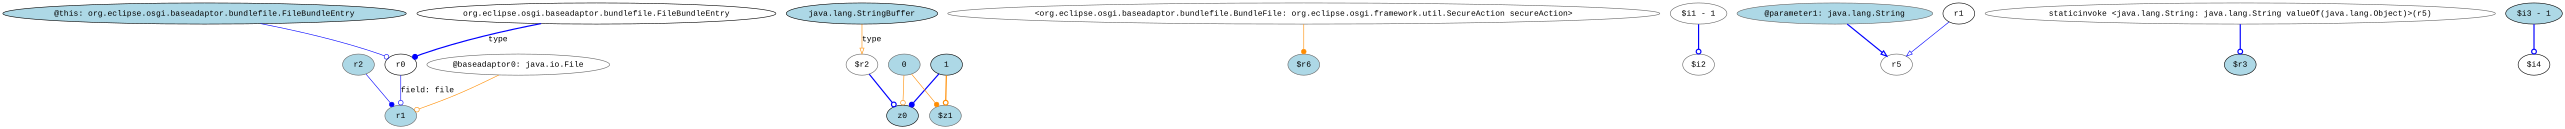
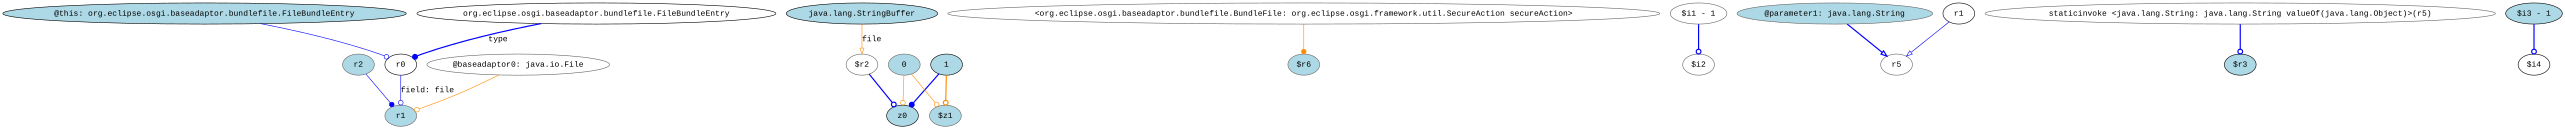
(872, 39) -> (872, 39)
(922, 87) -> (922, 87)
